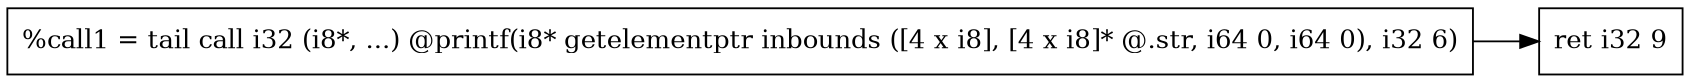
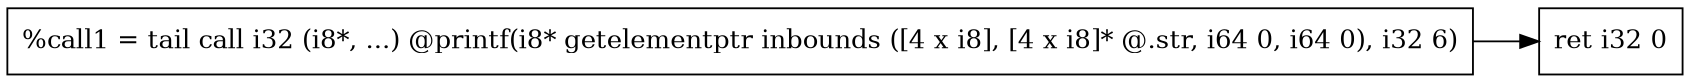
(1611, 41) -> (1611, 41)
